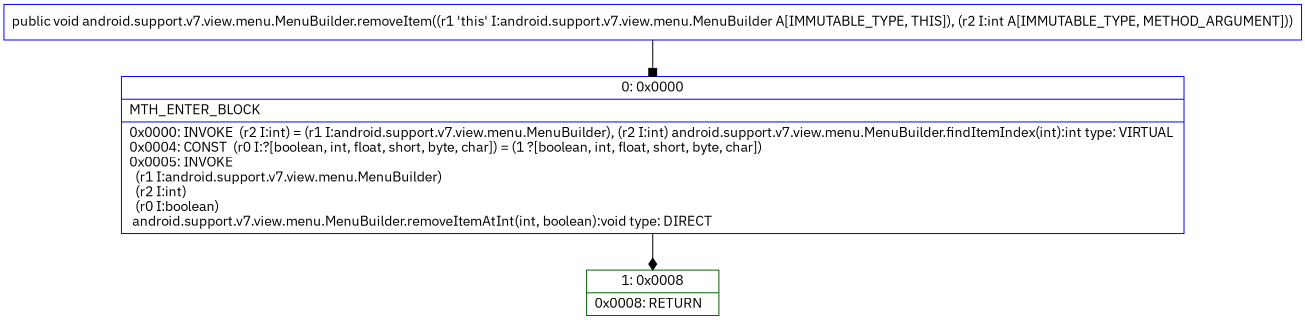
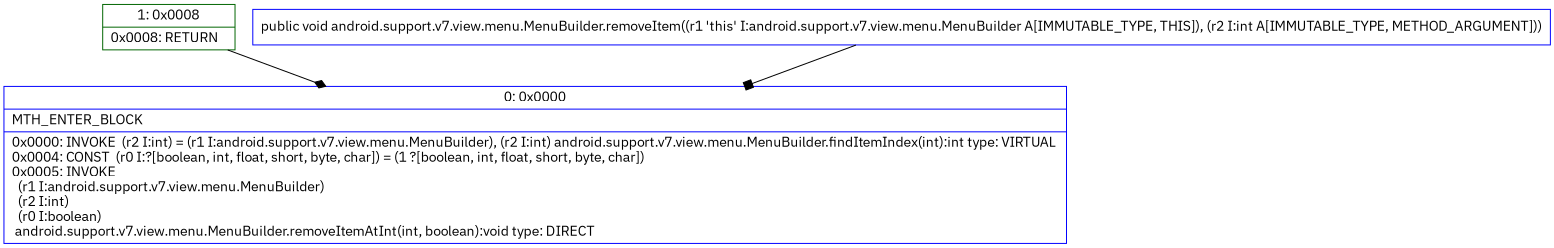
(653, 246) -> (271, 66)
